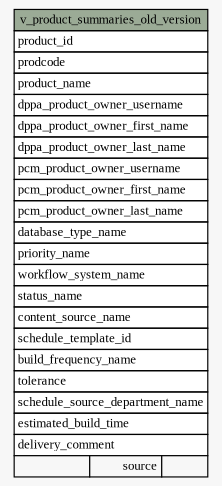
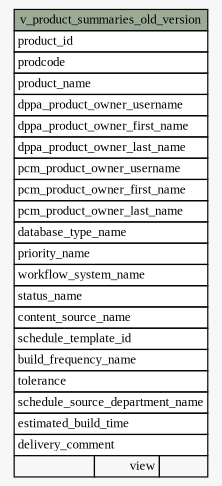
(140, 466) -> (143, 466)
